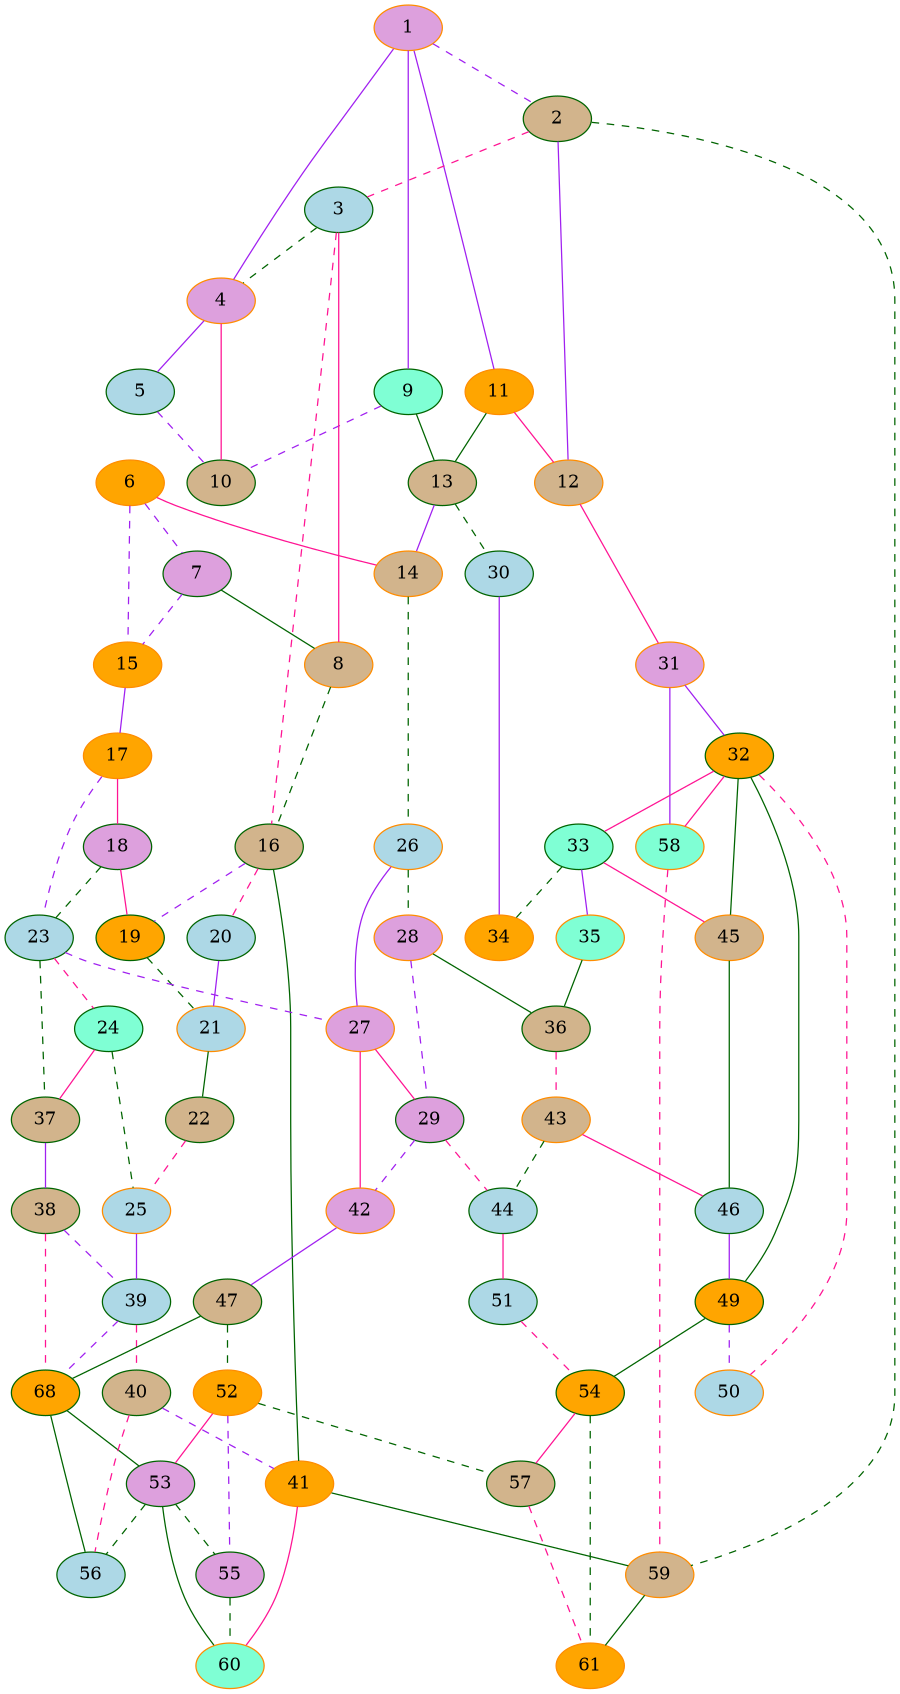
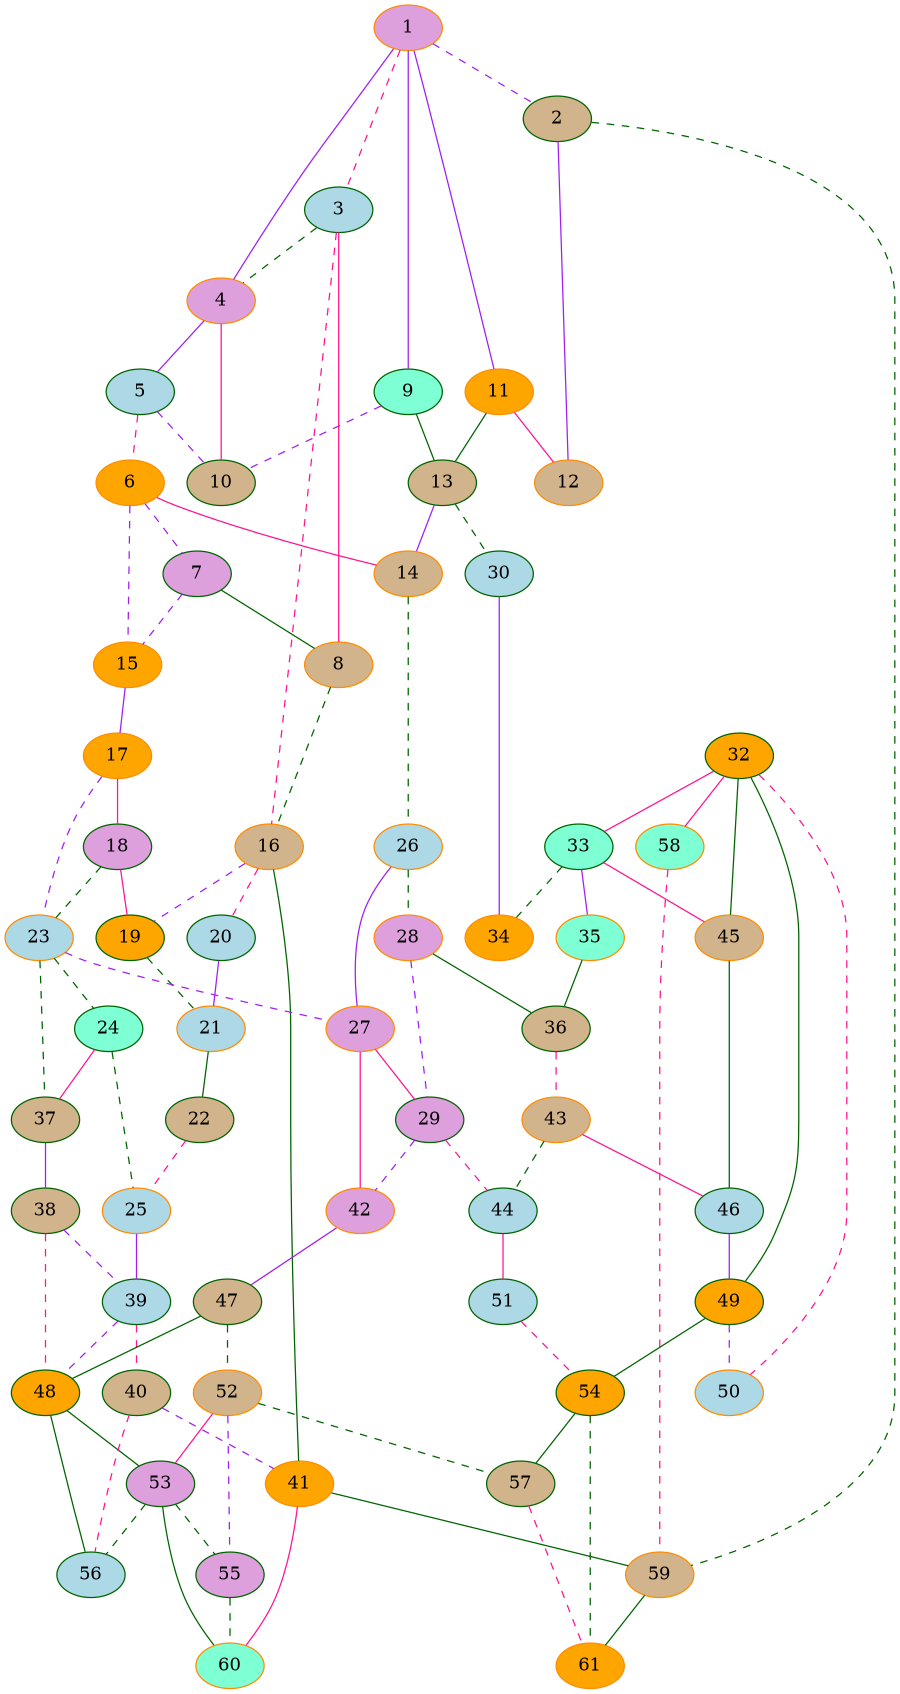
(452, 163) -> (374, 119)
none -> (135, 437)
(670, 665) -> none
(269, 847) -> (269, 847)
(39, 938) -> (39, 938)
(74, 983) -> (74, 983)
(46, 1393) -> (46, 1393)
(228, 1393) -> (228, 1393)
(555, 1438) -> (555, 1438)
